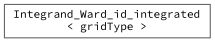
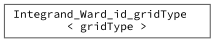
(107, 21) -> (107, 21)
